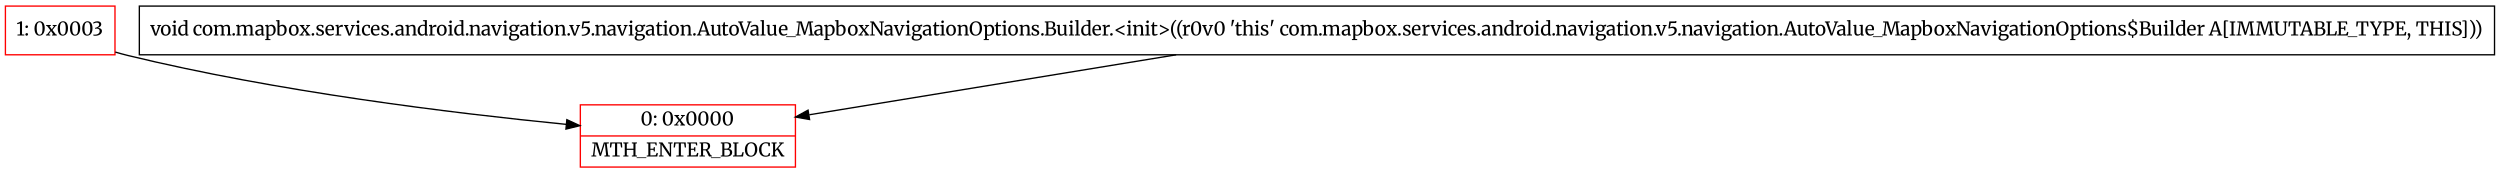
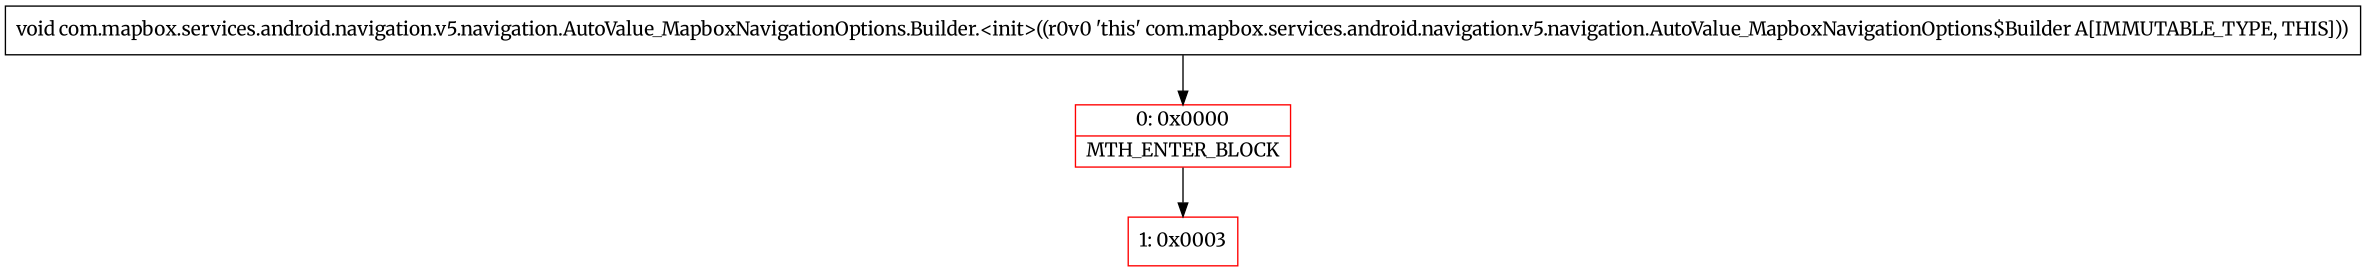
(339, 96) -> (1183, 185)
